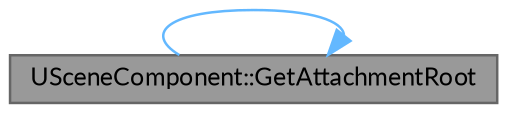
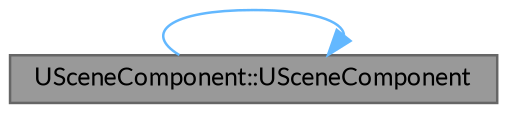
(254, 79) -> (254, 79)
